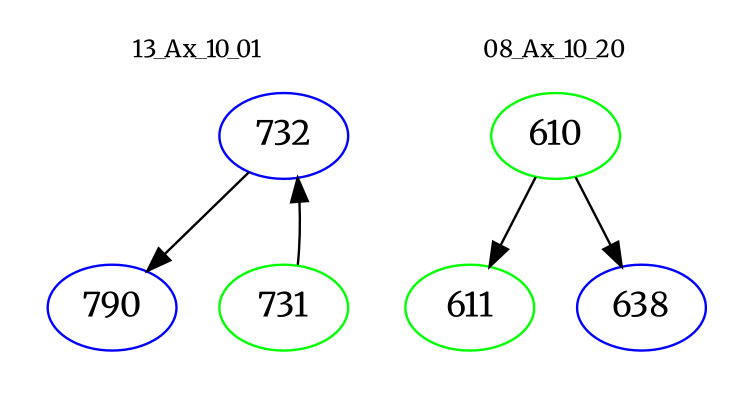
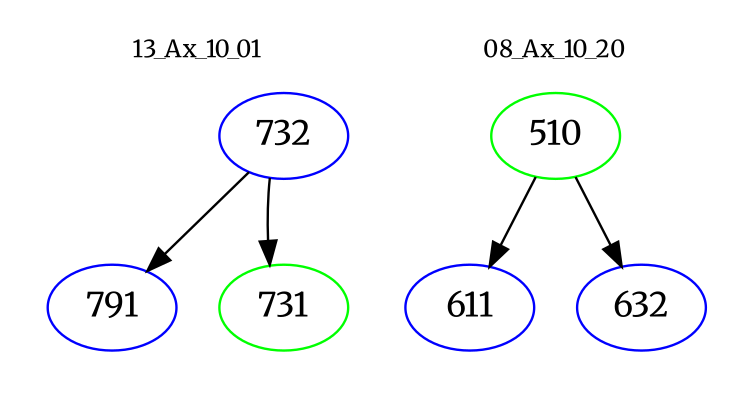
(556, 136) -> (556, 136)
(300, 234) -> (268, 209)
(112, 308) -> (112, 308)
(470, 308) -> (470, 308)
(641, 308) -> (641, 308)
